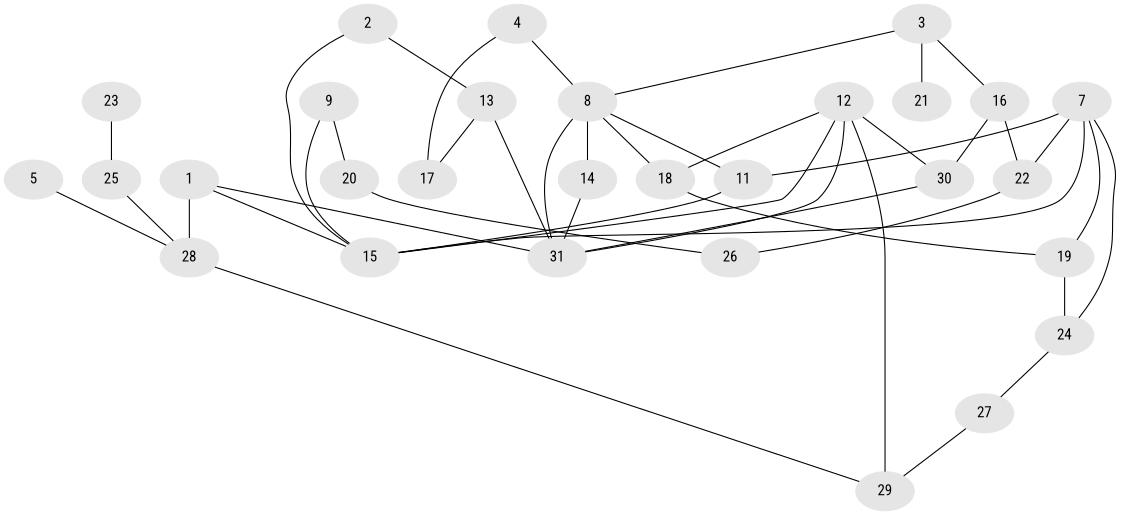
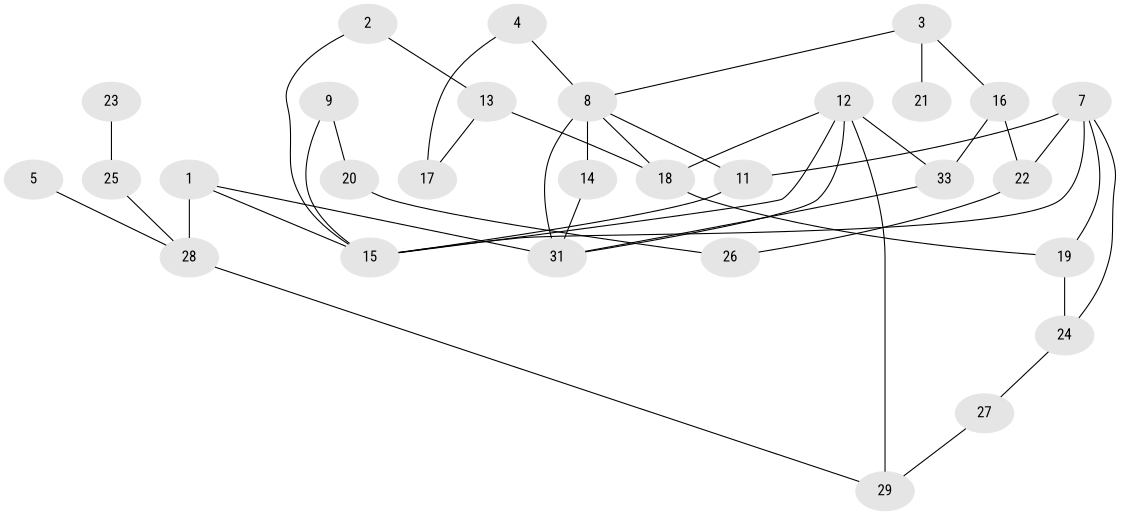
(522, 180) -> (577, 139)
(945, 180) -> (945, 180)
